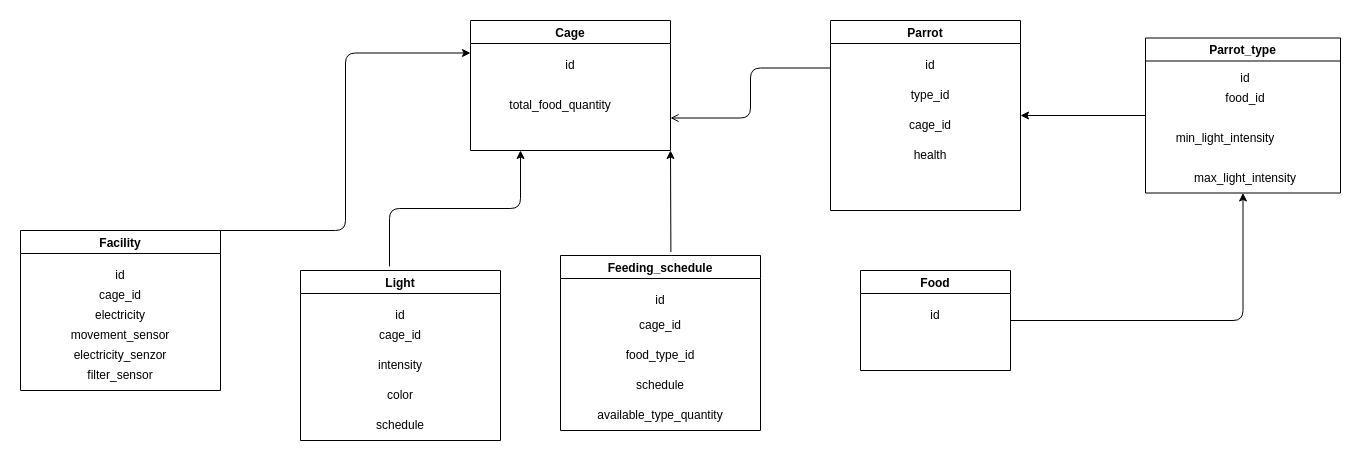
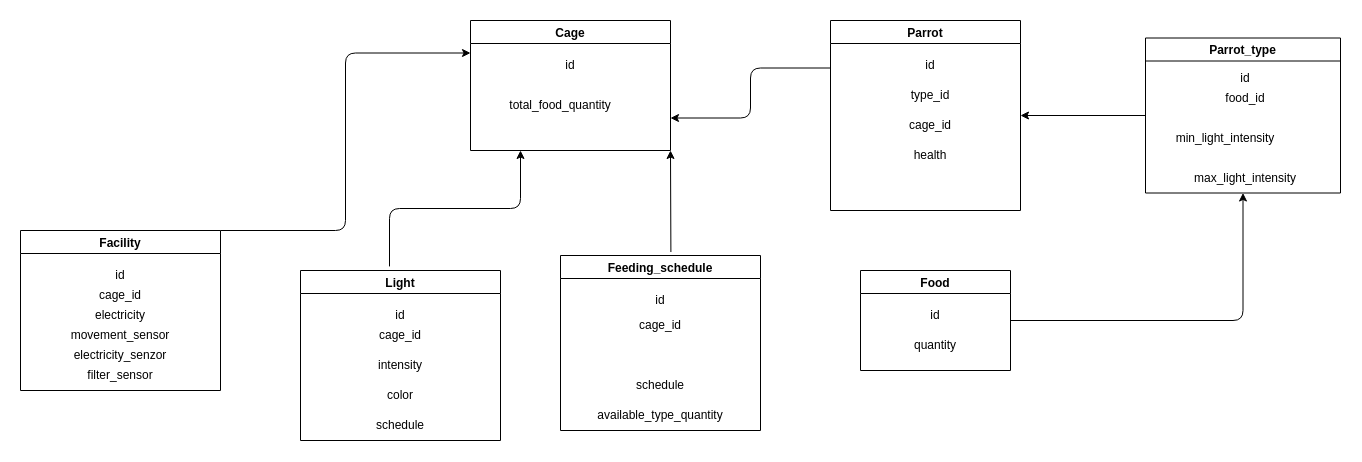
(677, 118) -> (679, 118)
none -> (936, 346)
(661, 356) -> none
